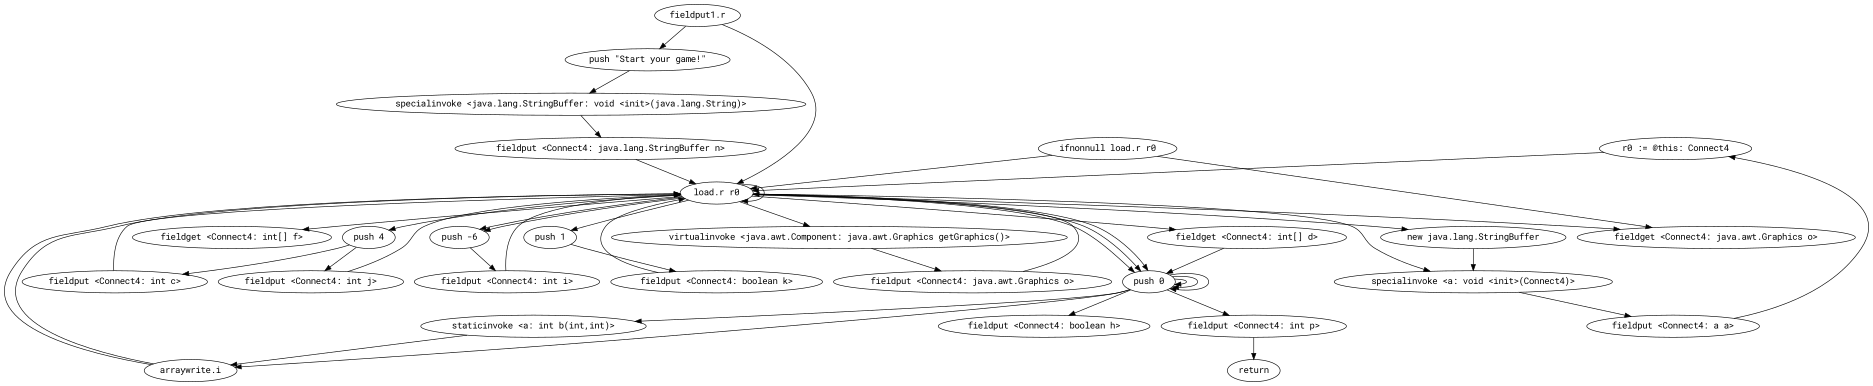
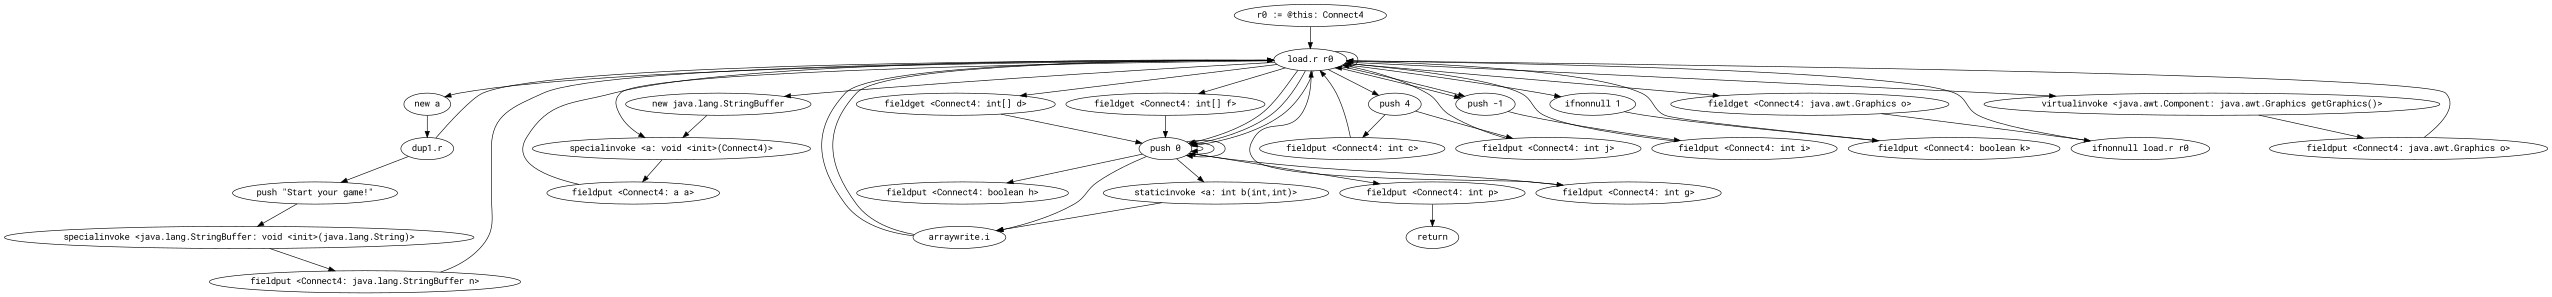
(698, 15) -> (427, 149)
none -> (427, 104)
none -> (1165, 123)
(1402, 192) -> (1983, 127)
none -> (1629, 193)
(1867, 233) -> (848, 68)
(460, 237) -> (1485, 104)
(550, 237) -> (1593, 104)
